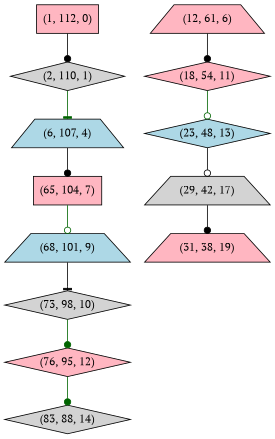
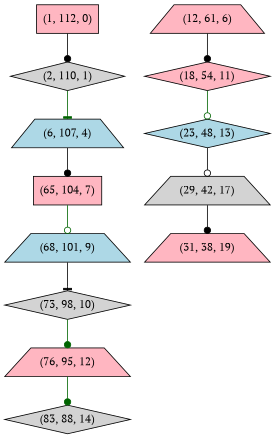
(68, 362) -> (68, 362)
